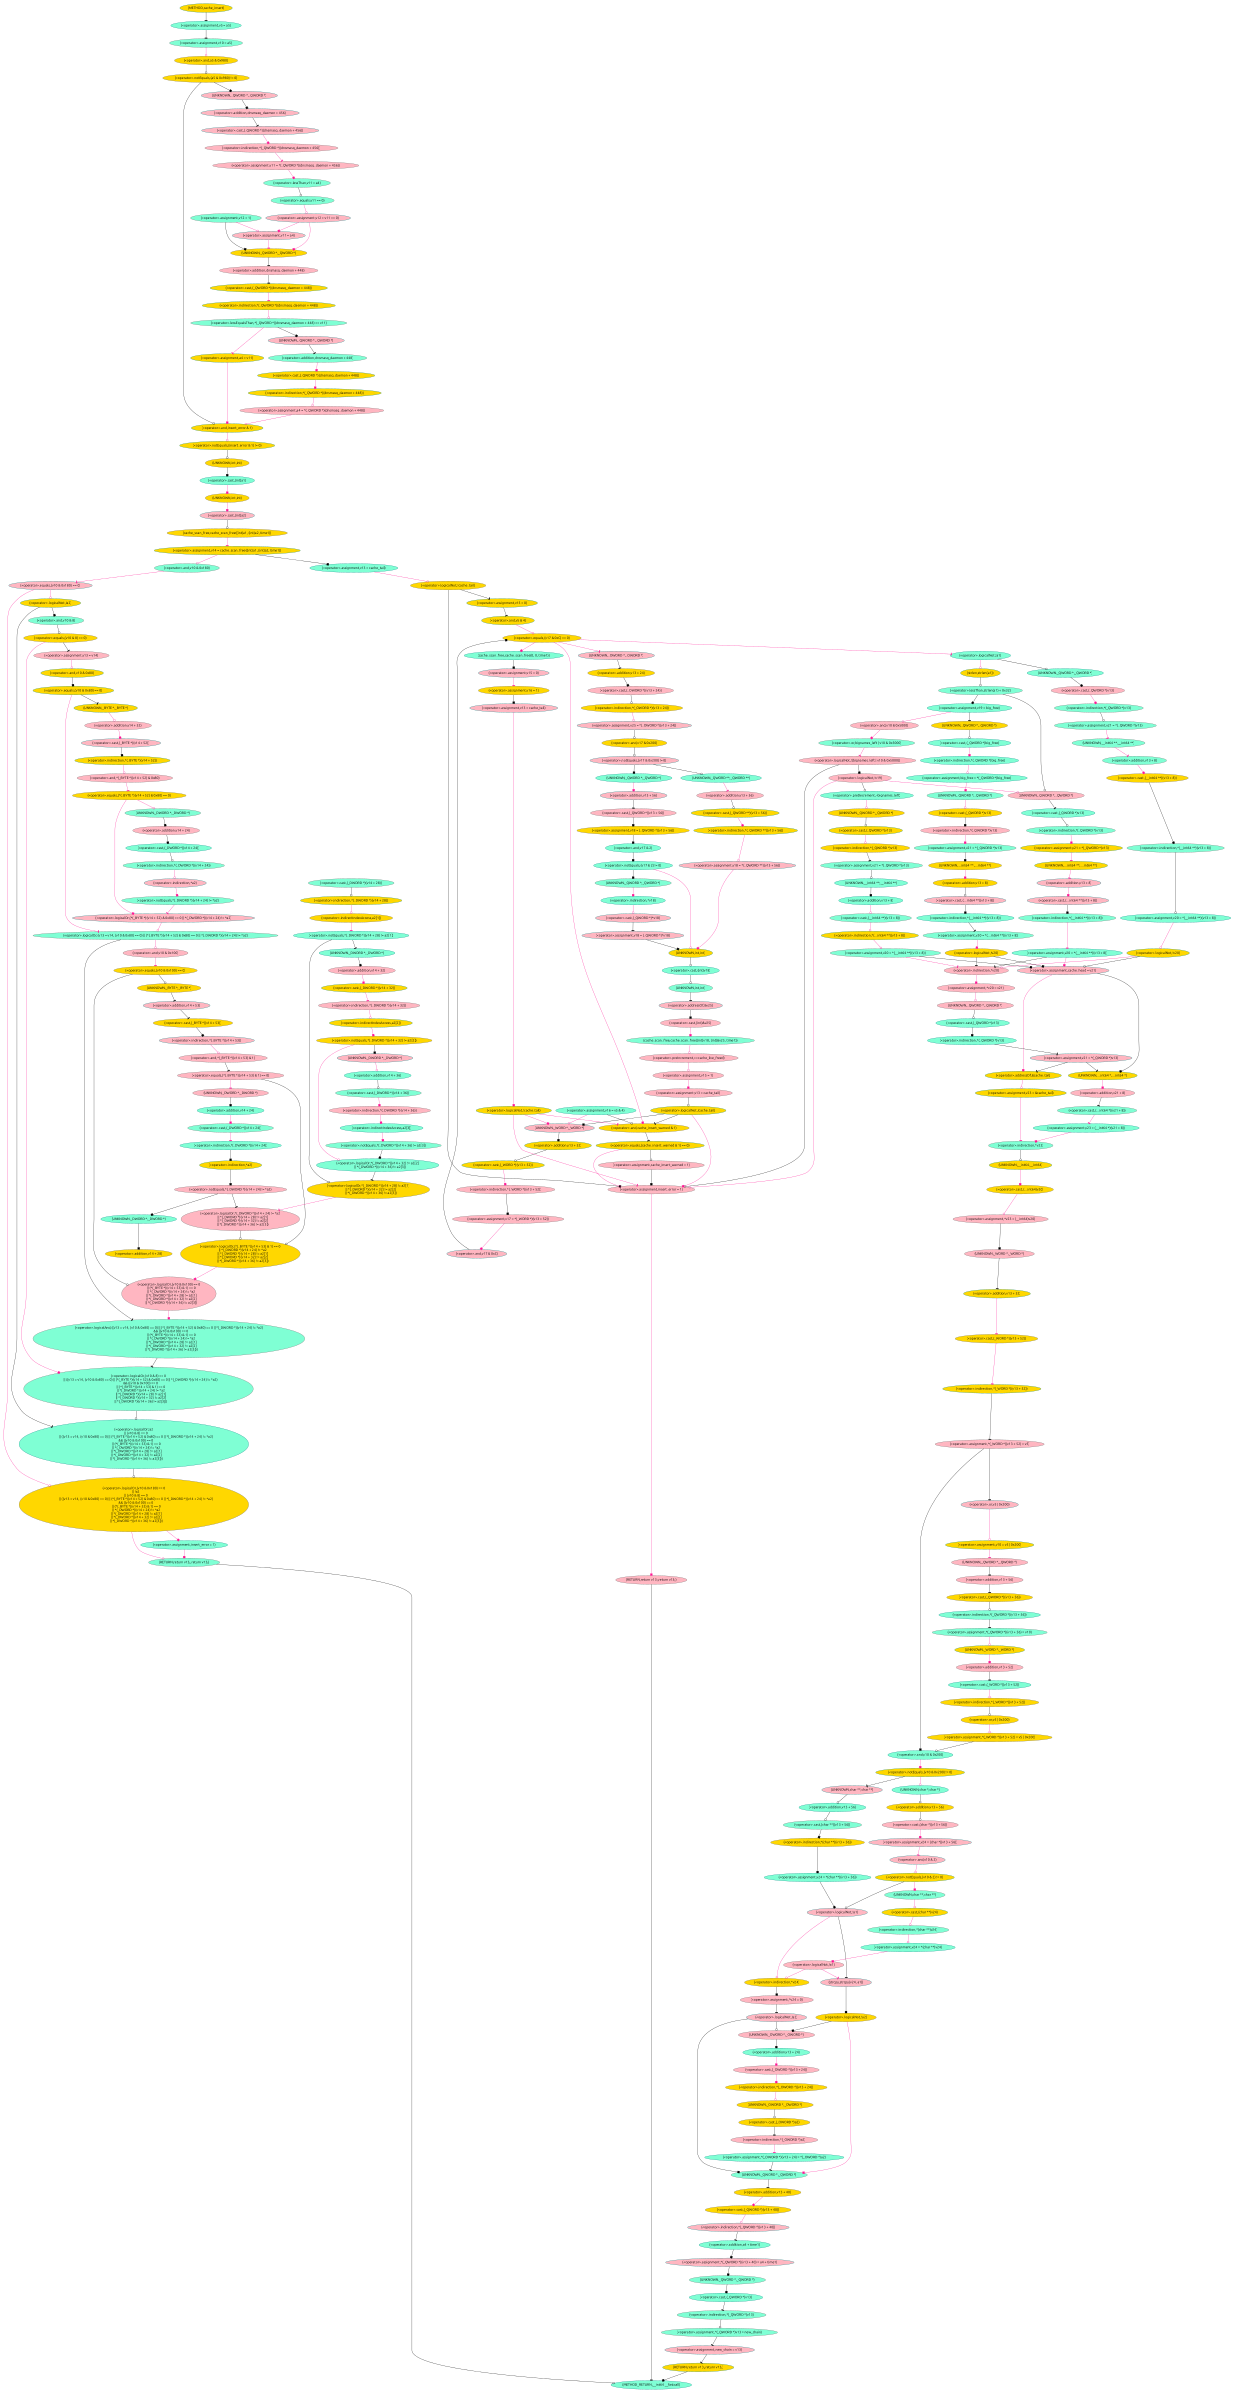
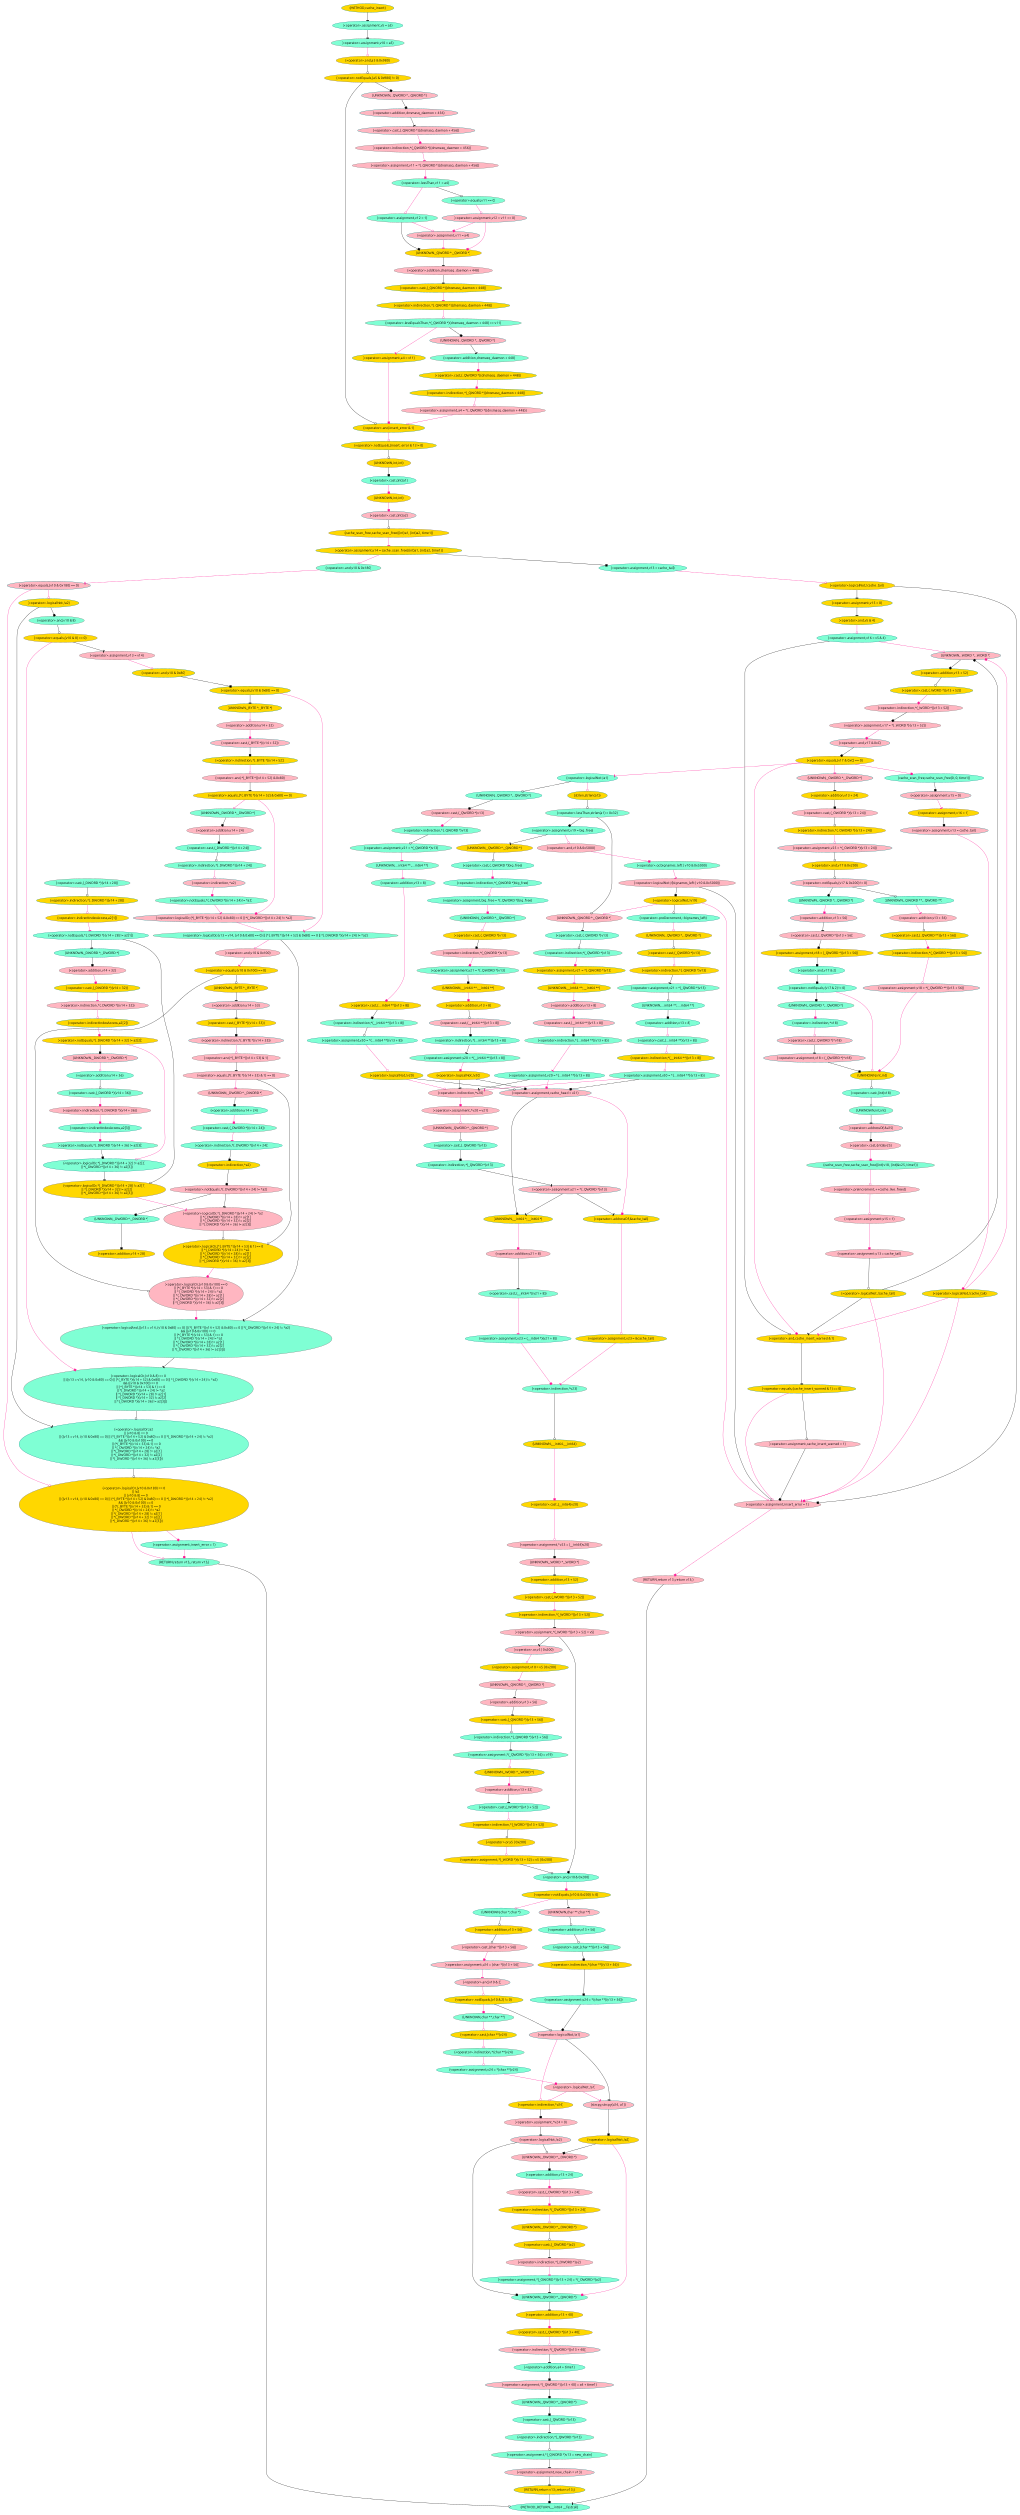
none -> (414, 200)
(524, 629) -> (857, 628)
(860, 778) -> (675, 900)
(127, 786) -> (250, 786)
